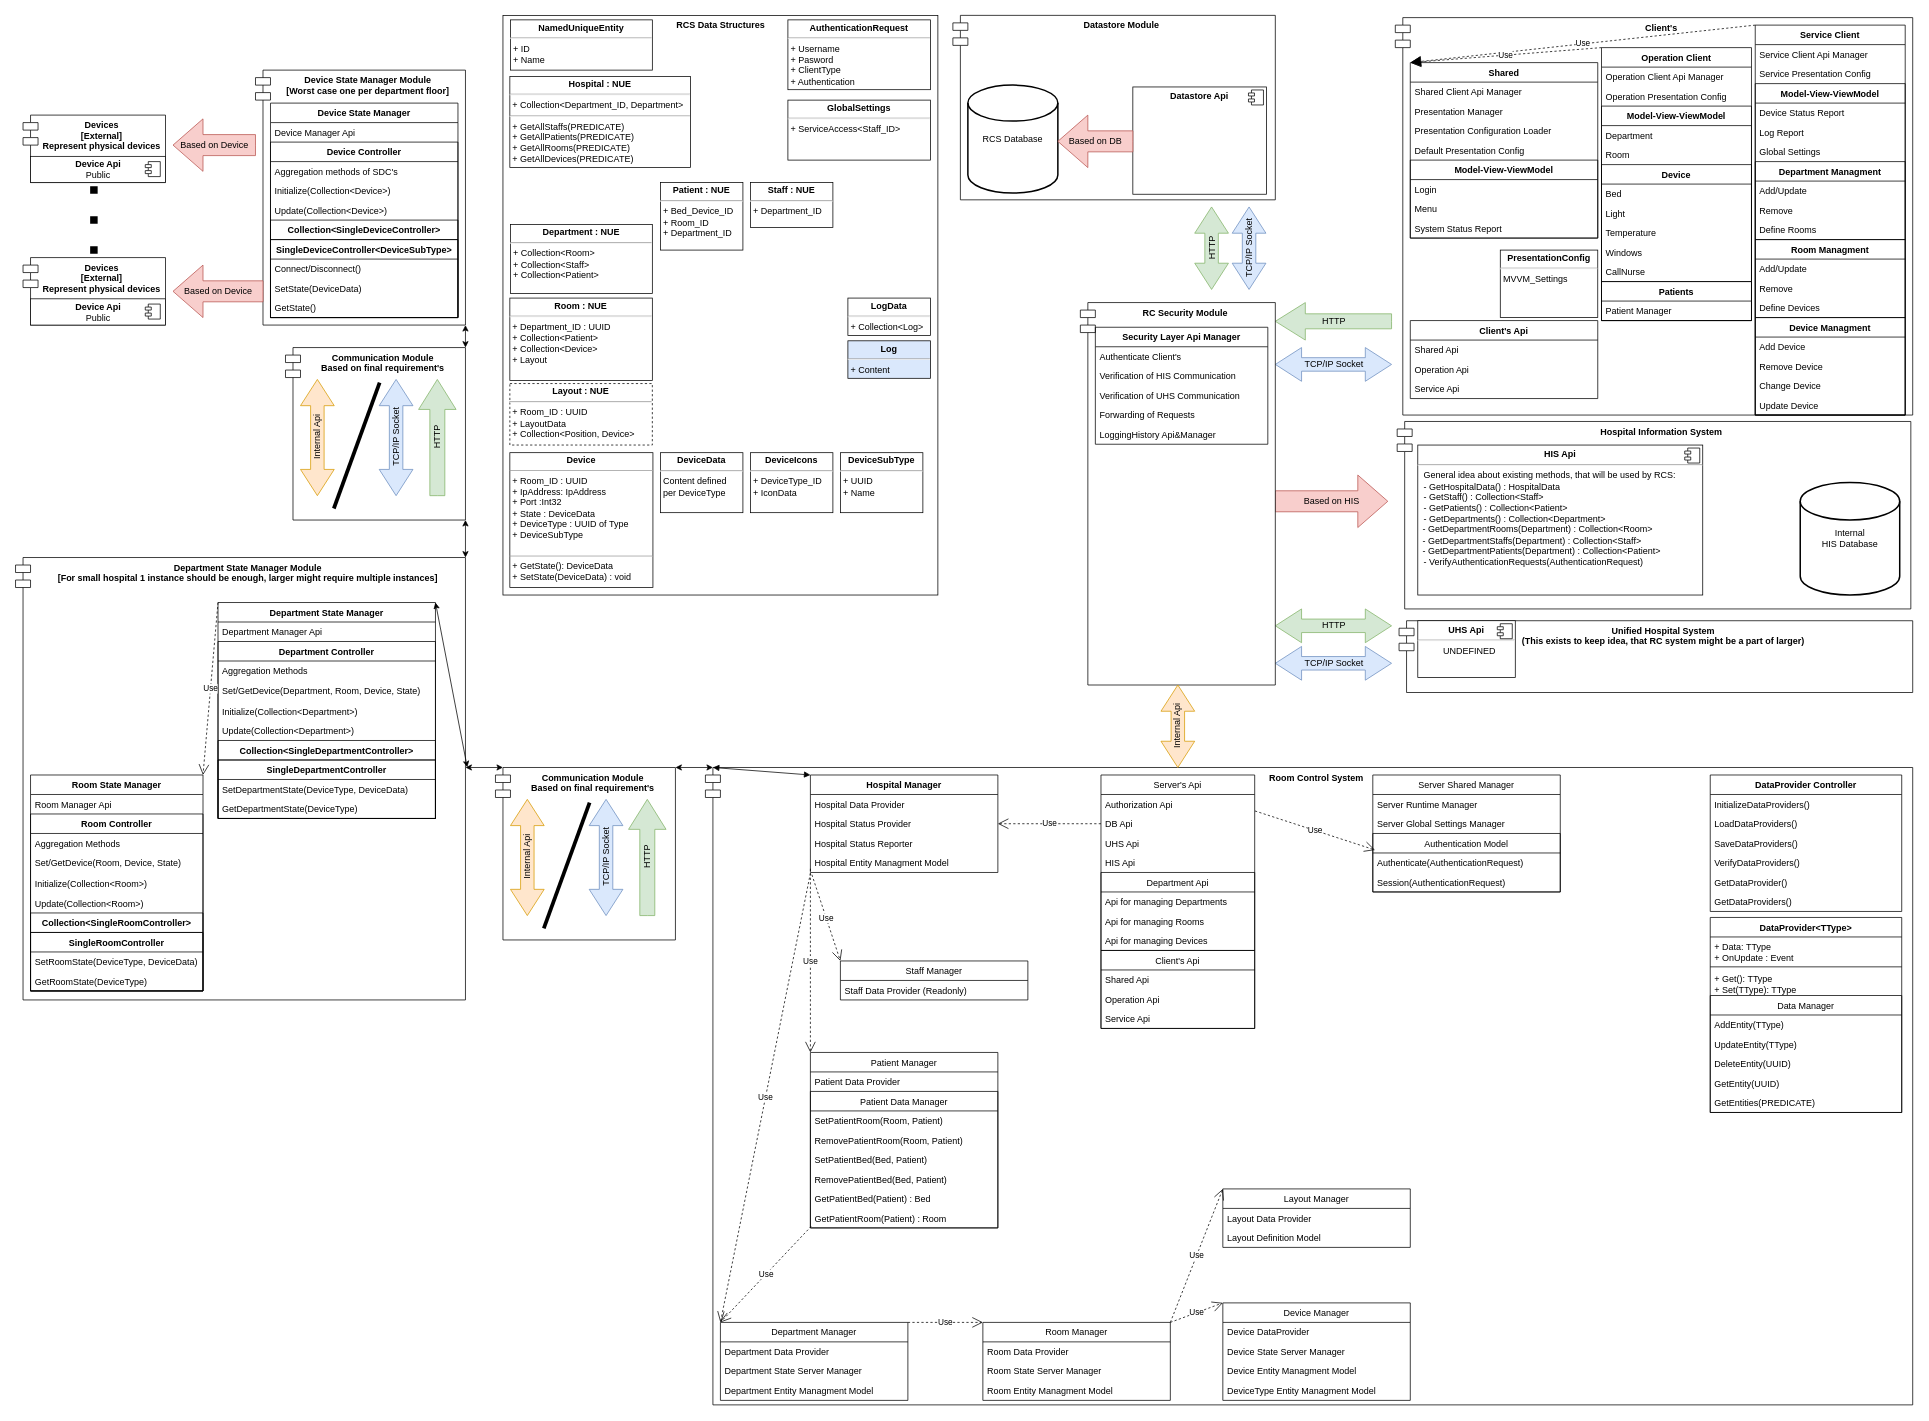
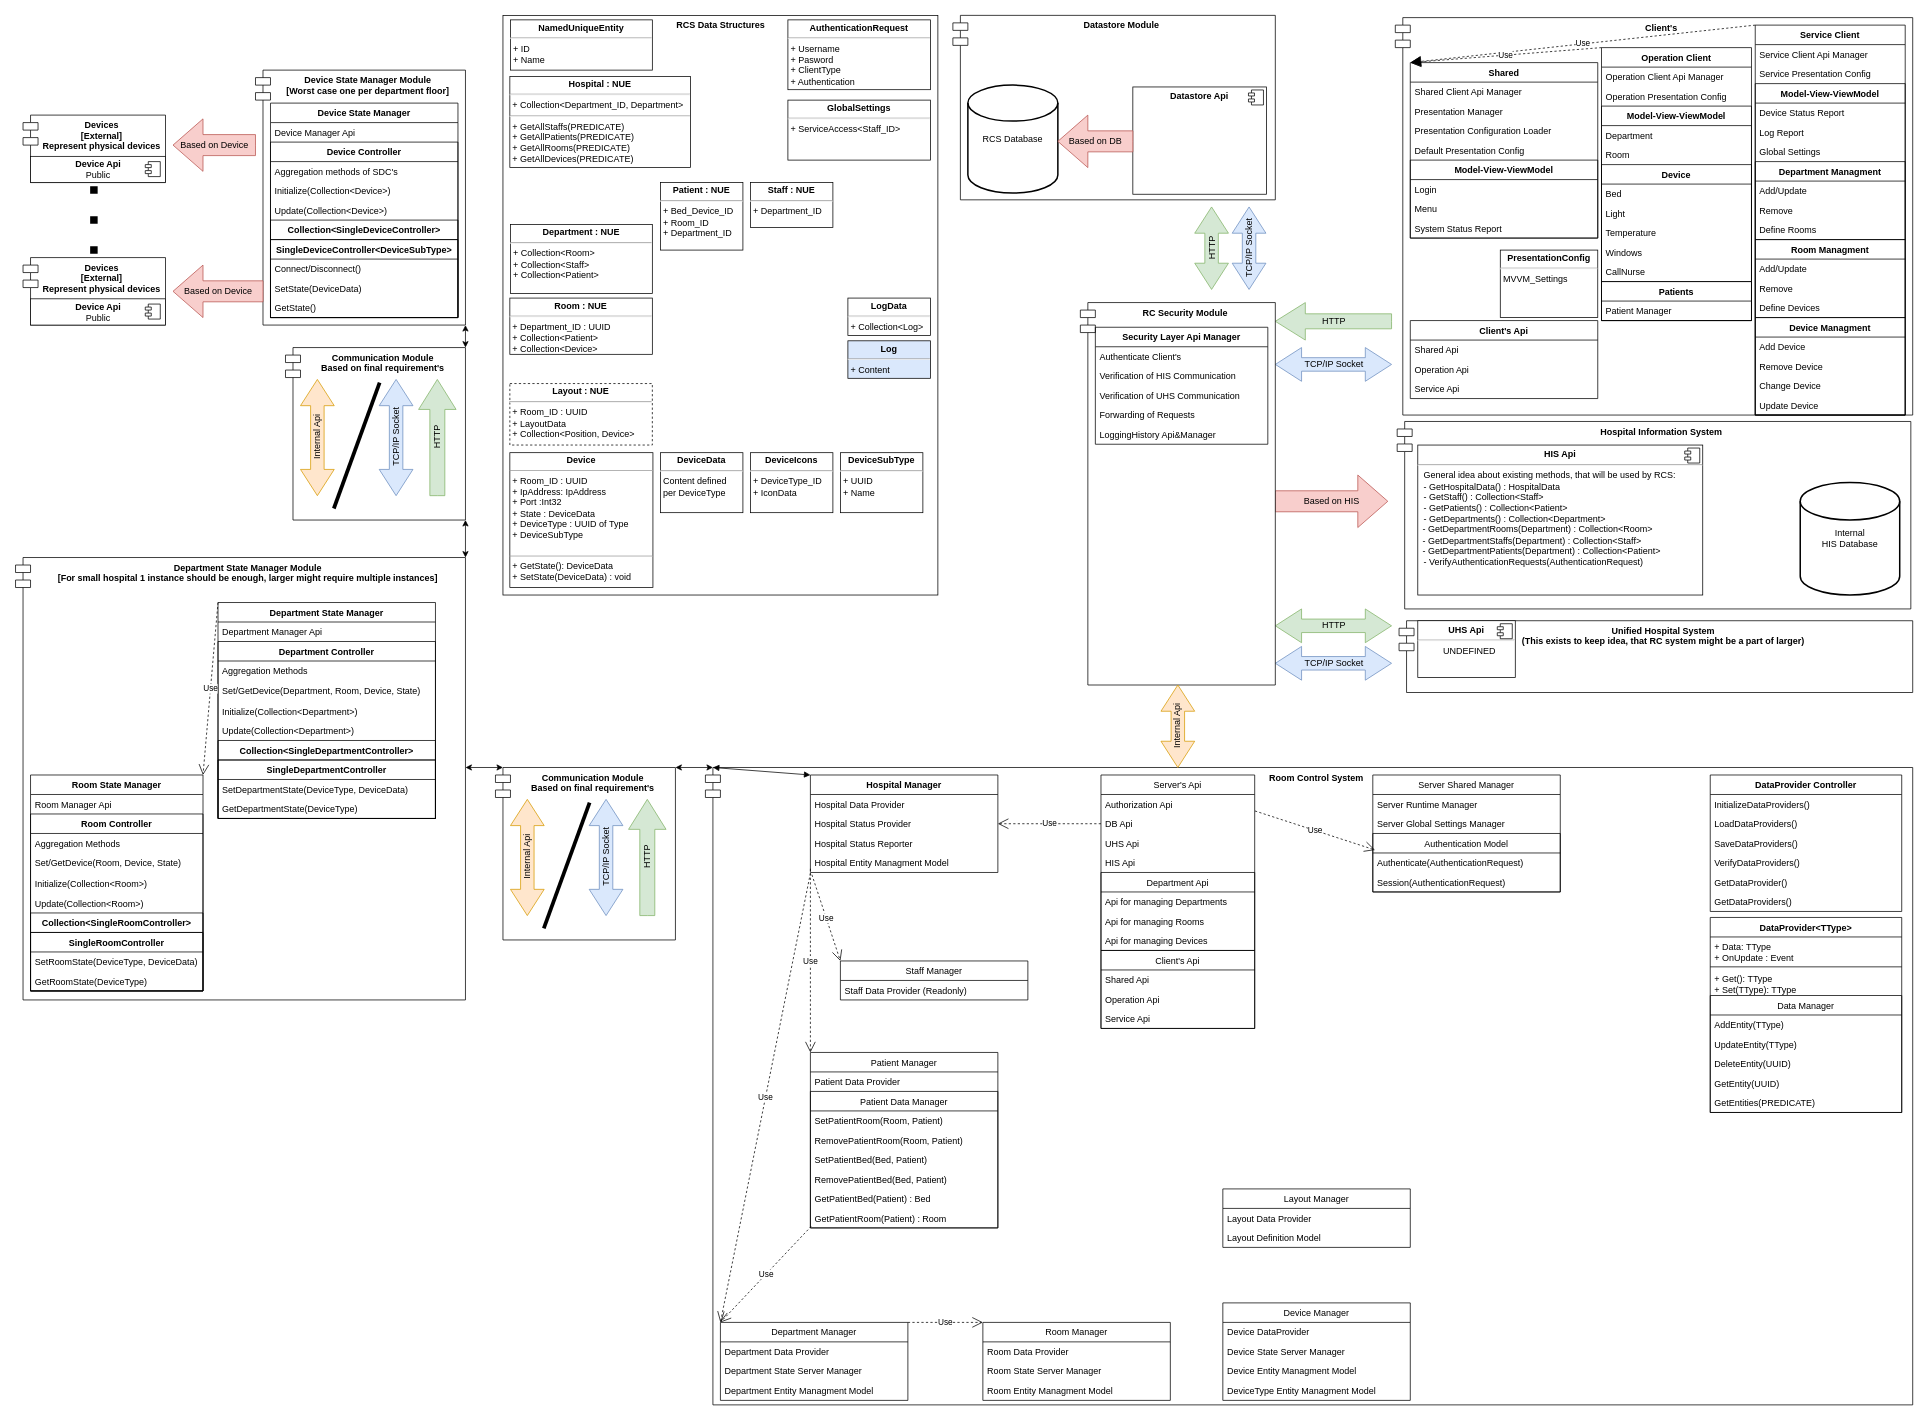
(581, 339) -> (581, 326)
(451, 686) -> none
(1196, 1258) -> none
(1196, 1313) -> none
